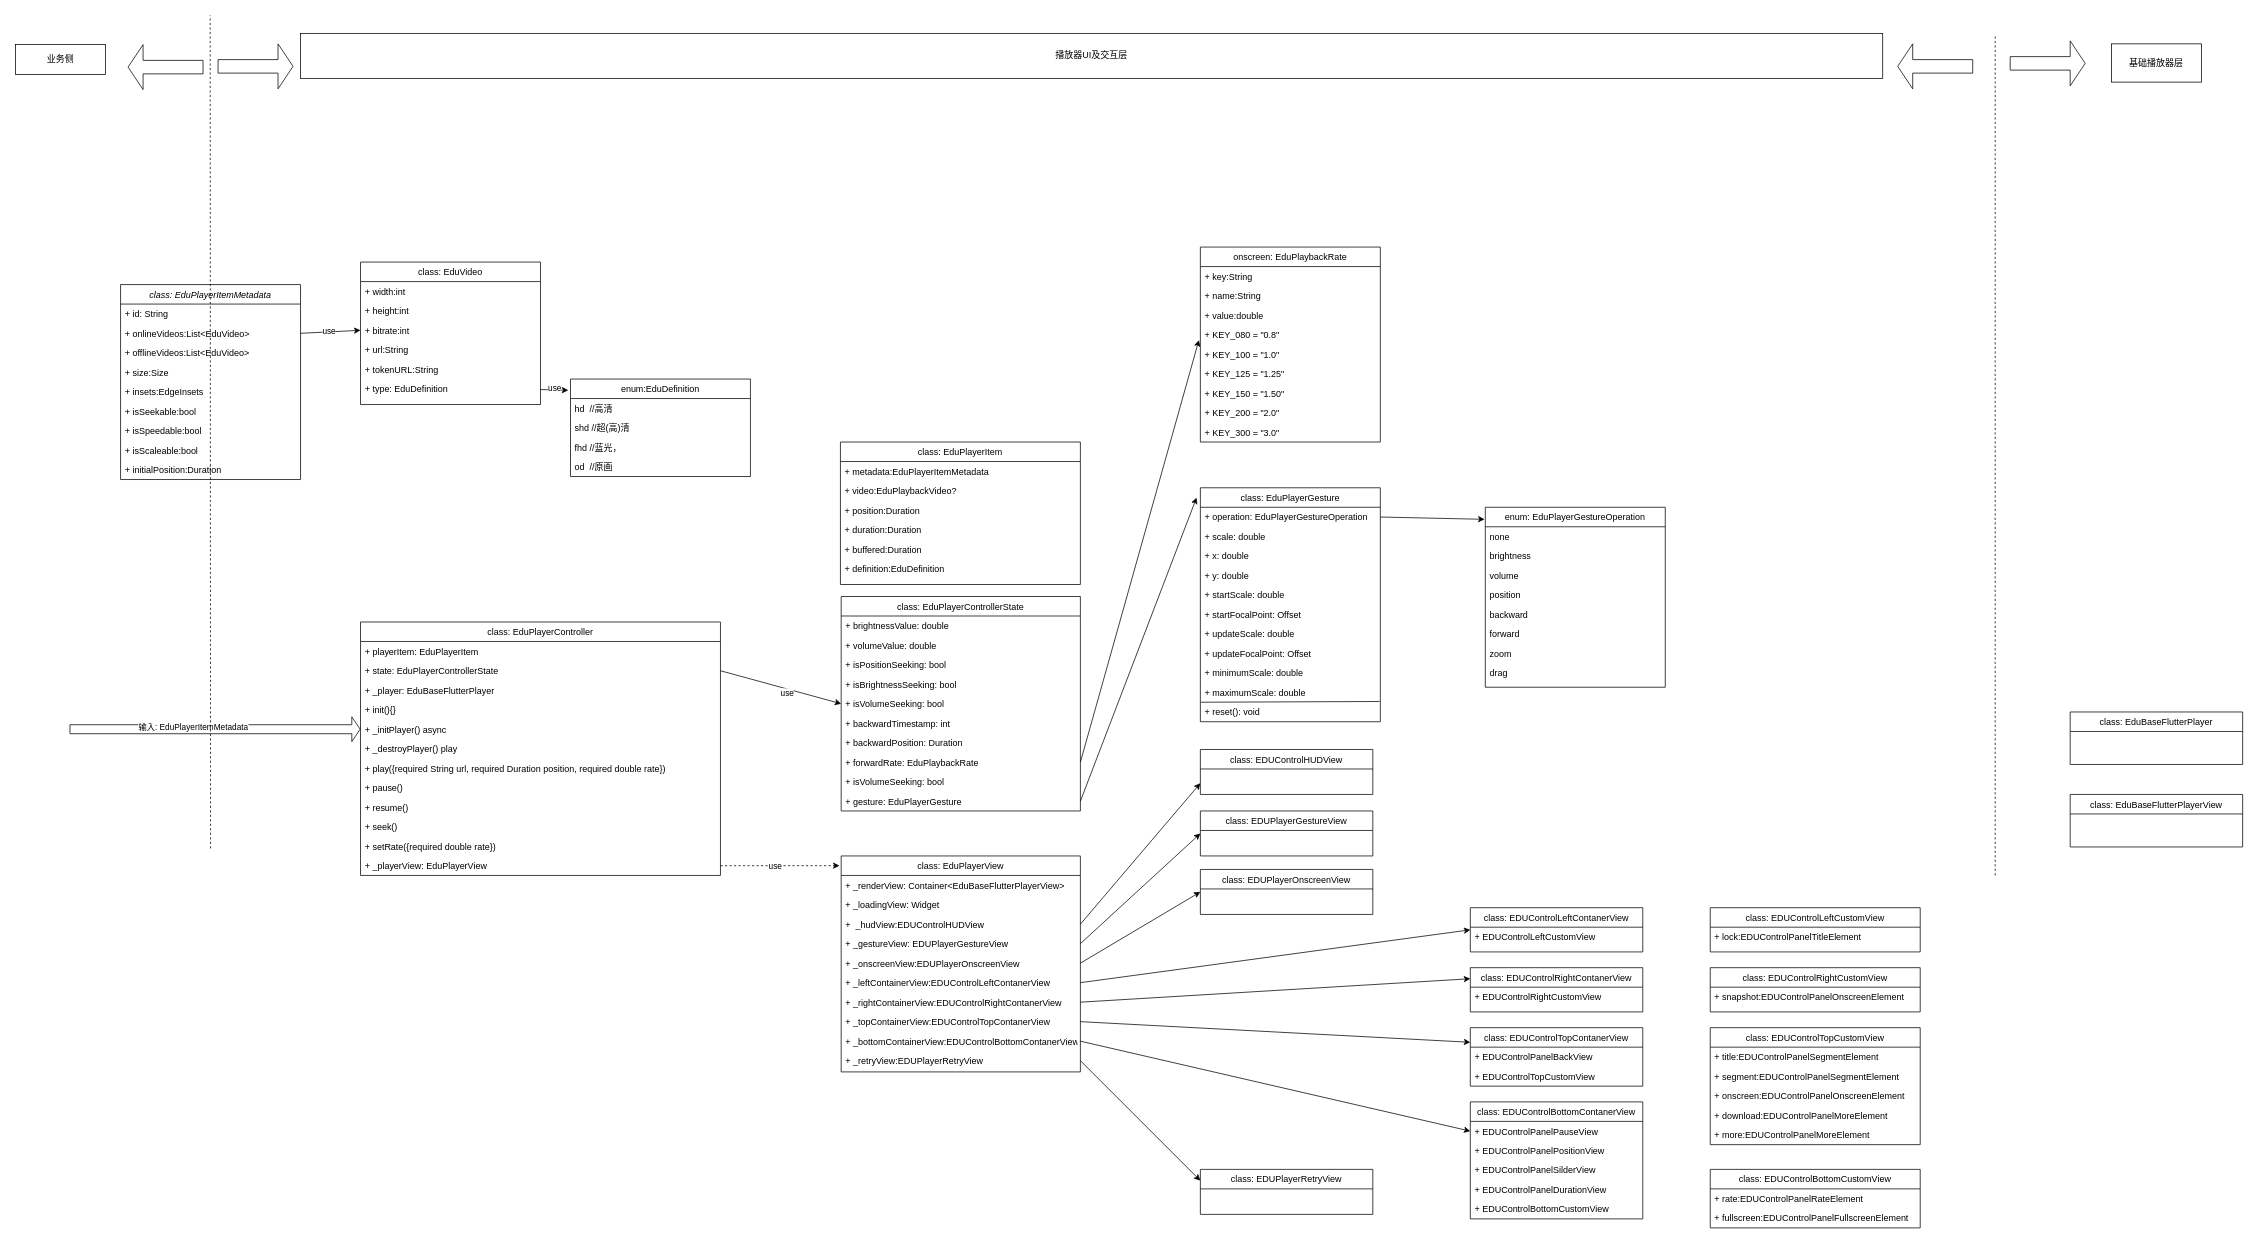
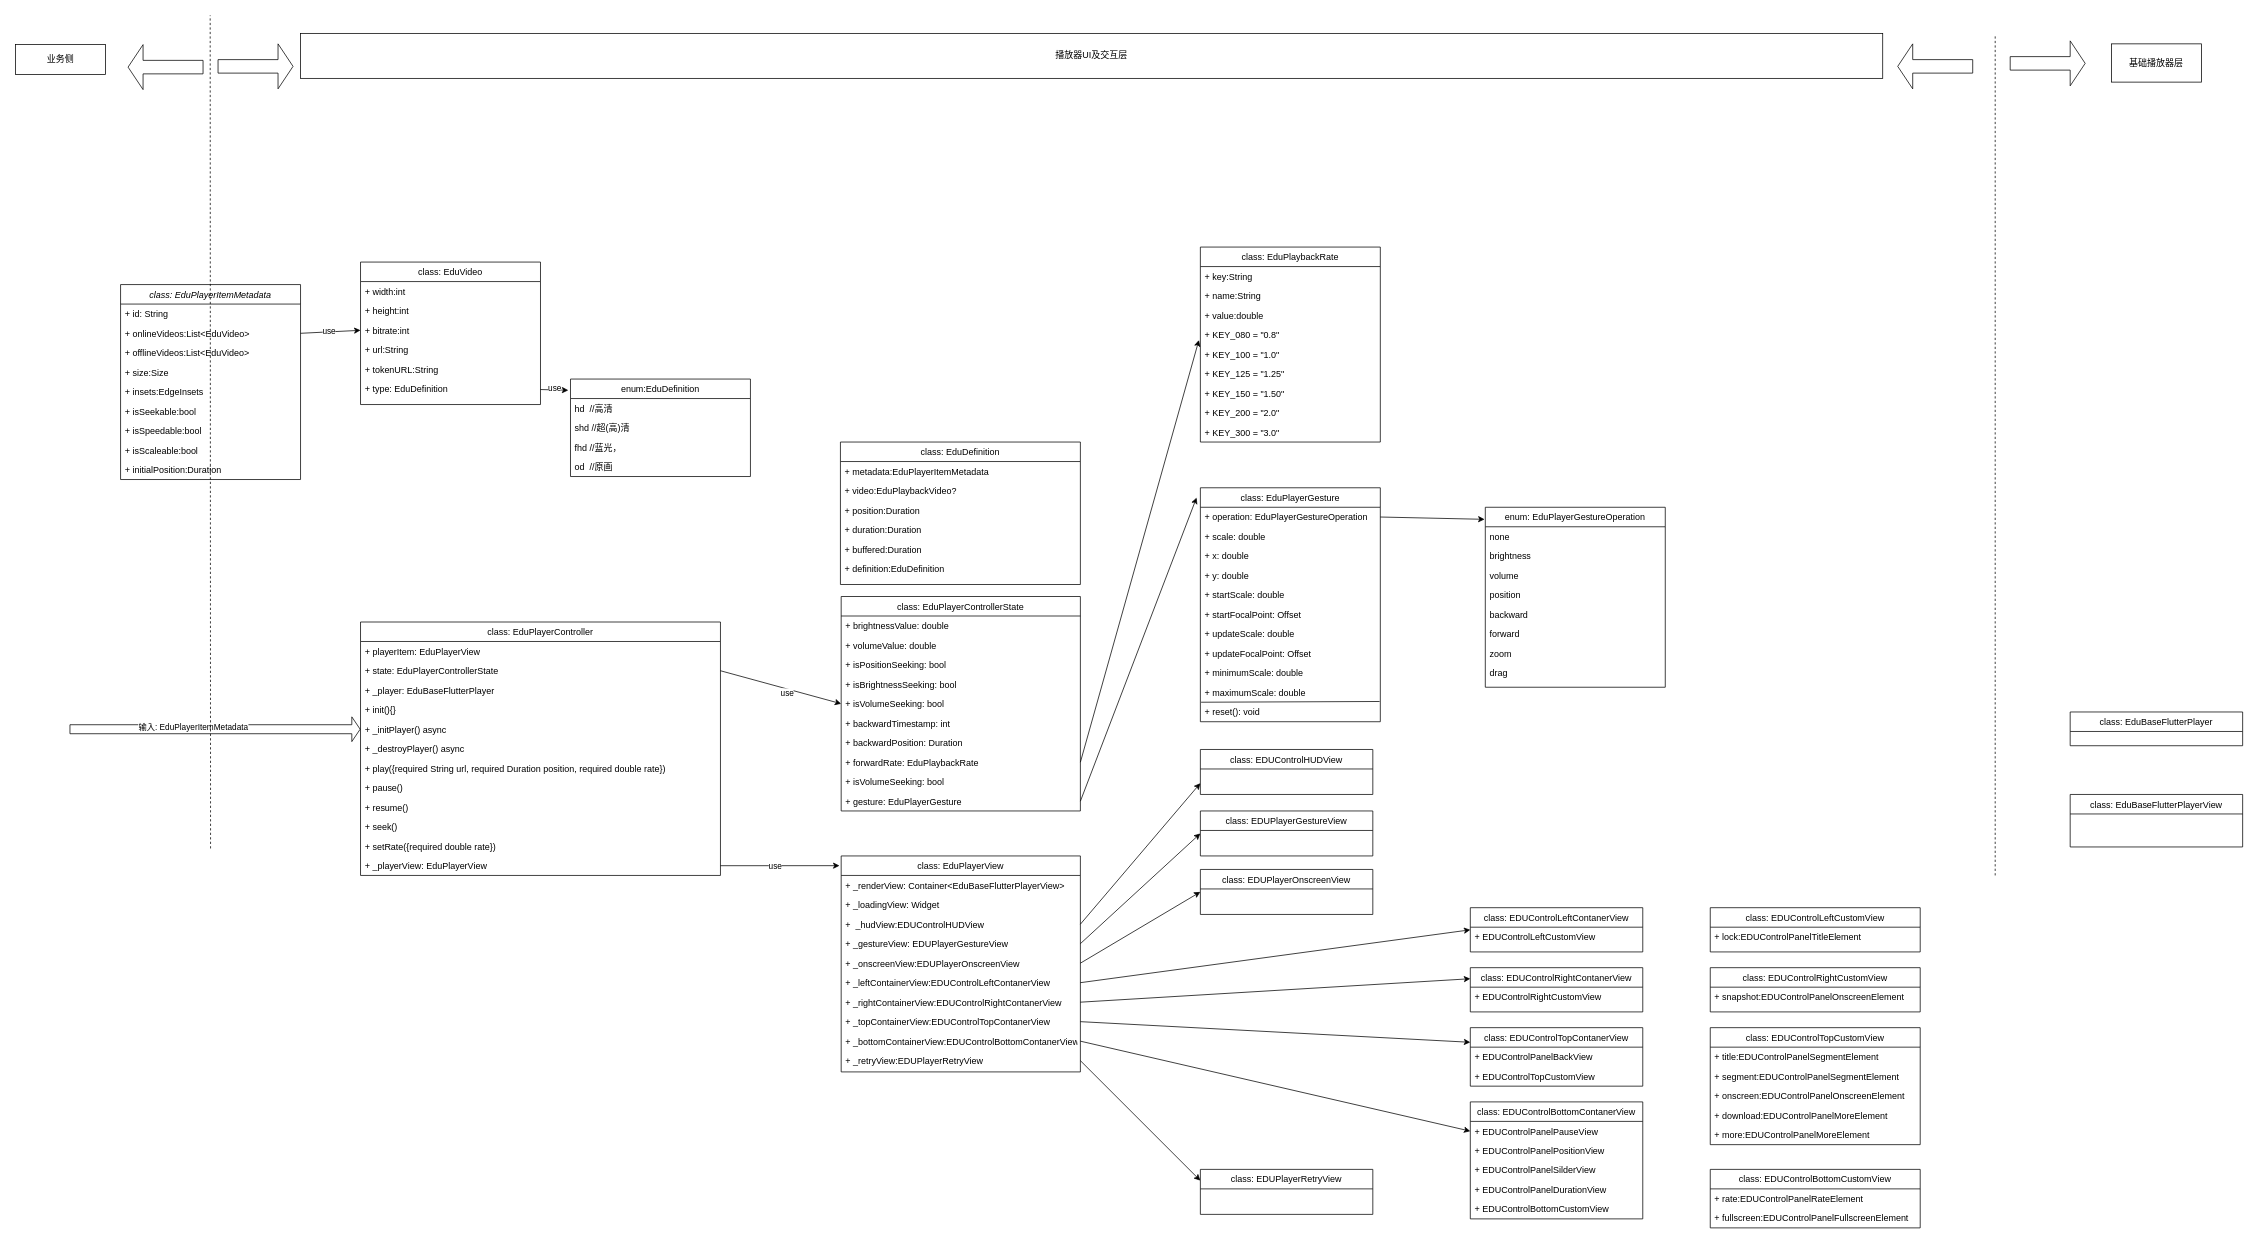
(1290, 257) -> (1290, 257)
(960, 452) -> (960, 452)
(428, 652) -> (427, 652)
(2157, 738) -> (2157, 729)
(418, 749) -> (421, 749)
(807, 866) -> (807, 866)
